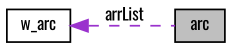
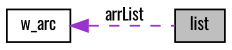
(200, 26) -> (200, 26)
